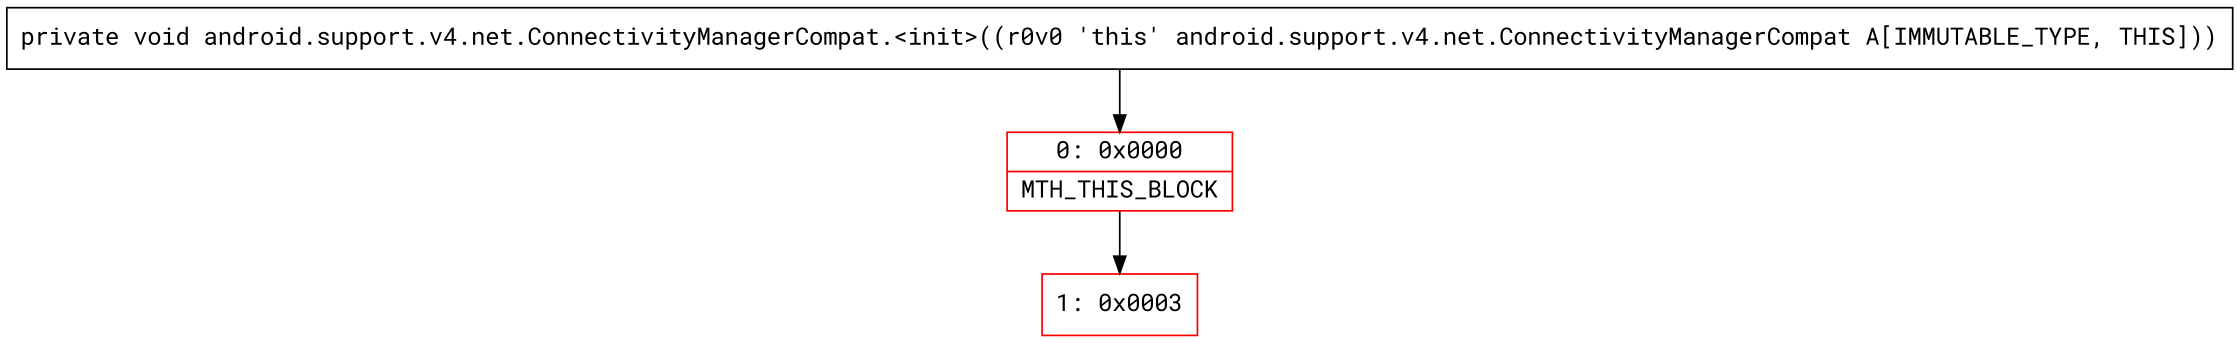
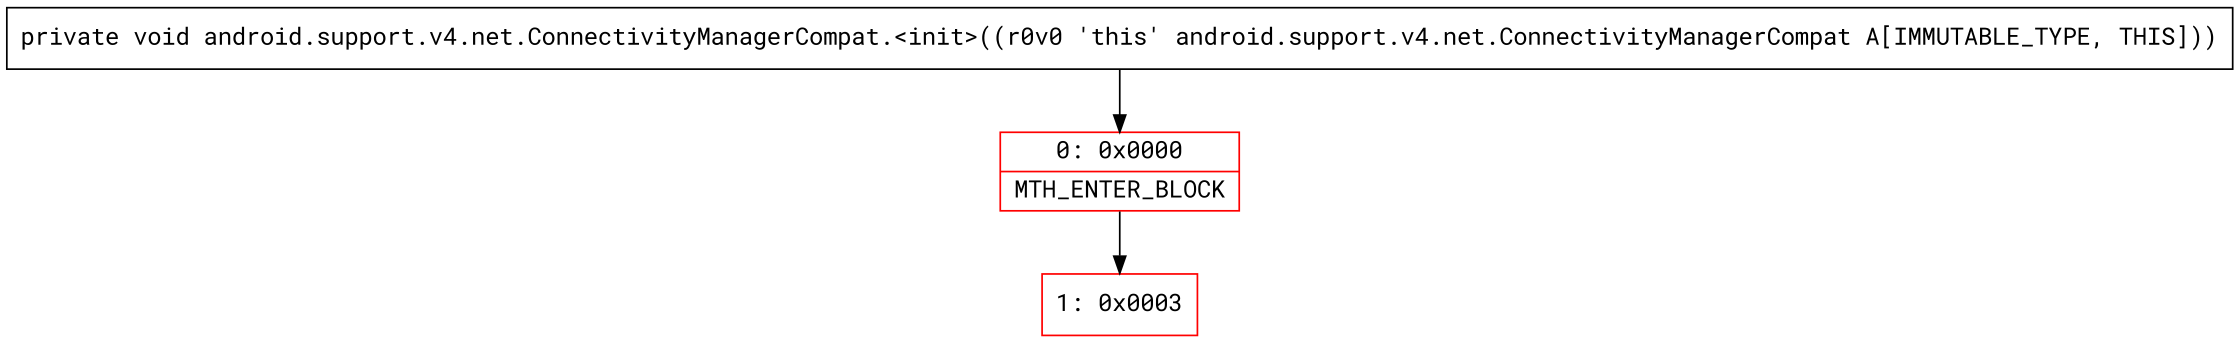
(1120, 190) -> (1120, 190)
